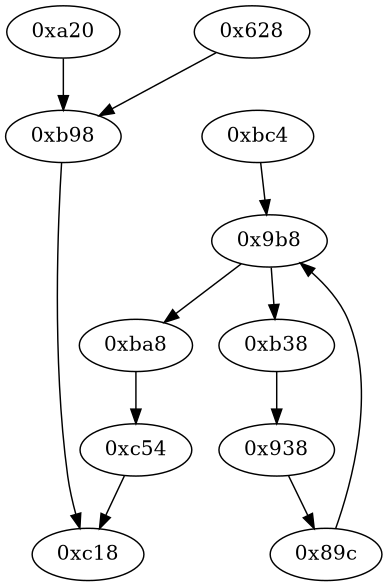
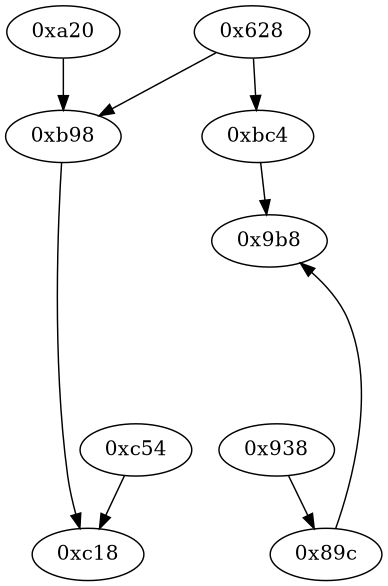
none -> (255, 77)
(136, 345) -> none
(277, 345) -> none
